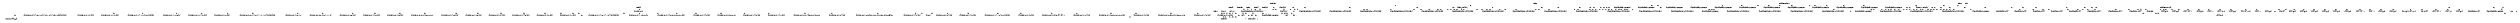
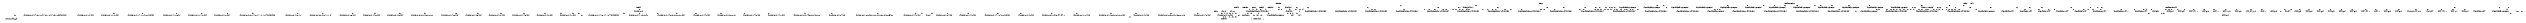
(1243, 15) -> (1246, 15)
